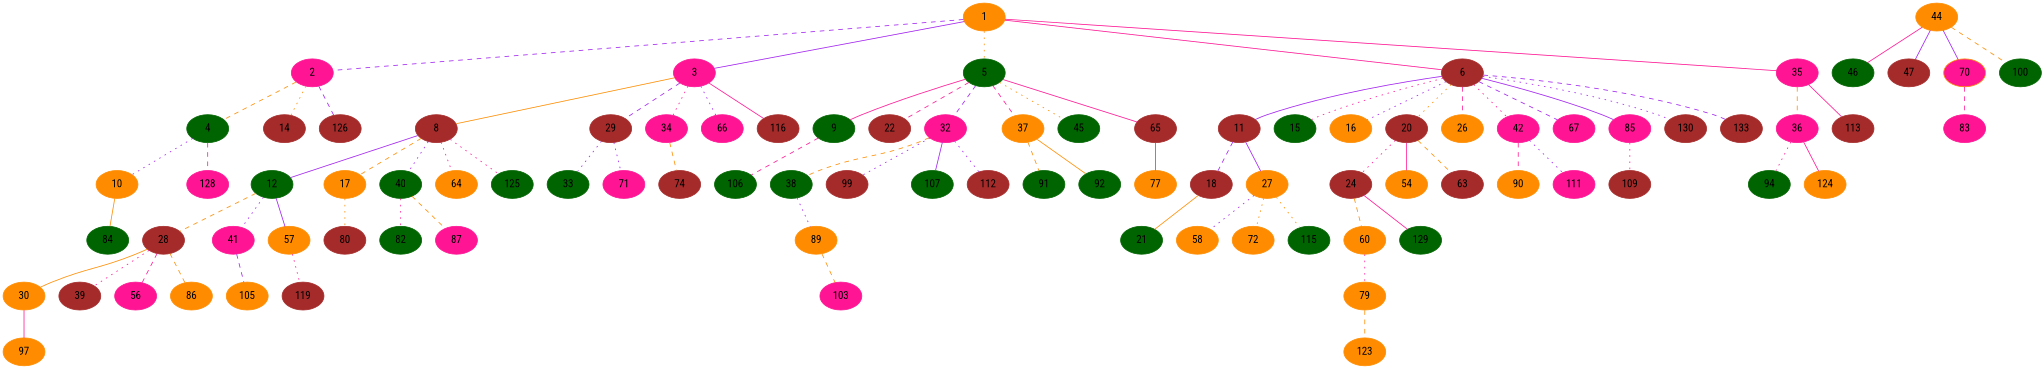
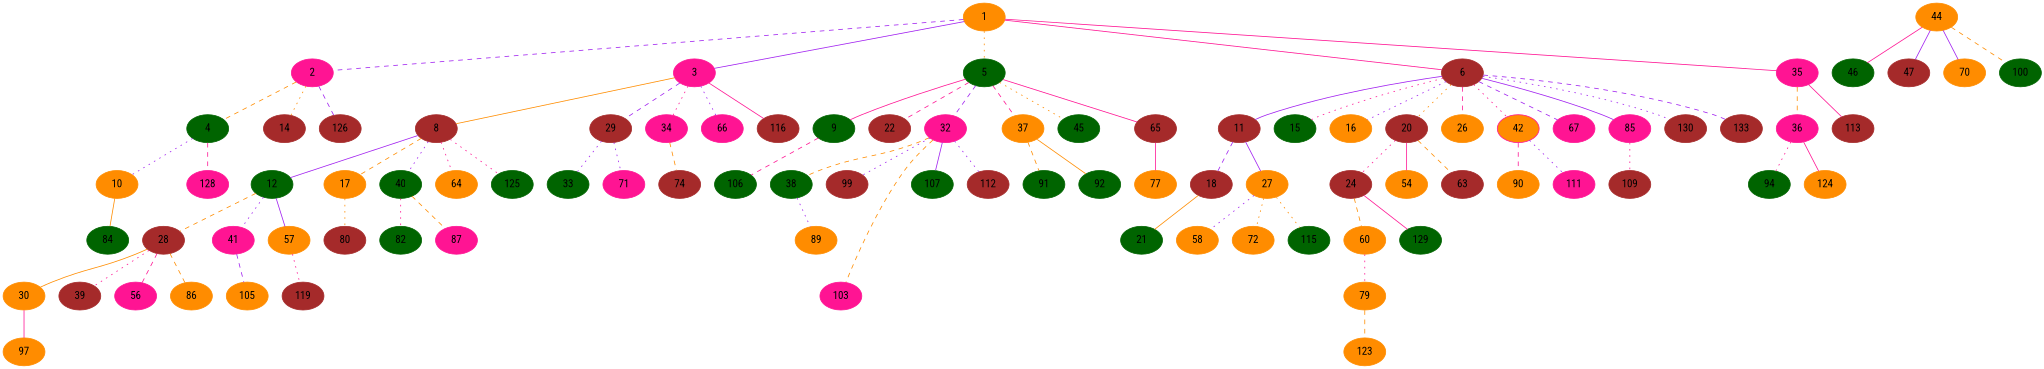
(1965, 73) -> (1965, 73)
(1518, 129) -> (1518, 129)
(1965, 129) -> none
(829, 268) -> (882, 206)
